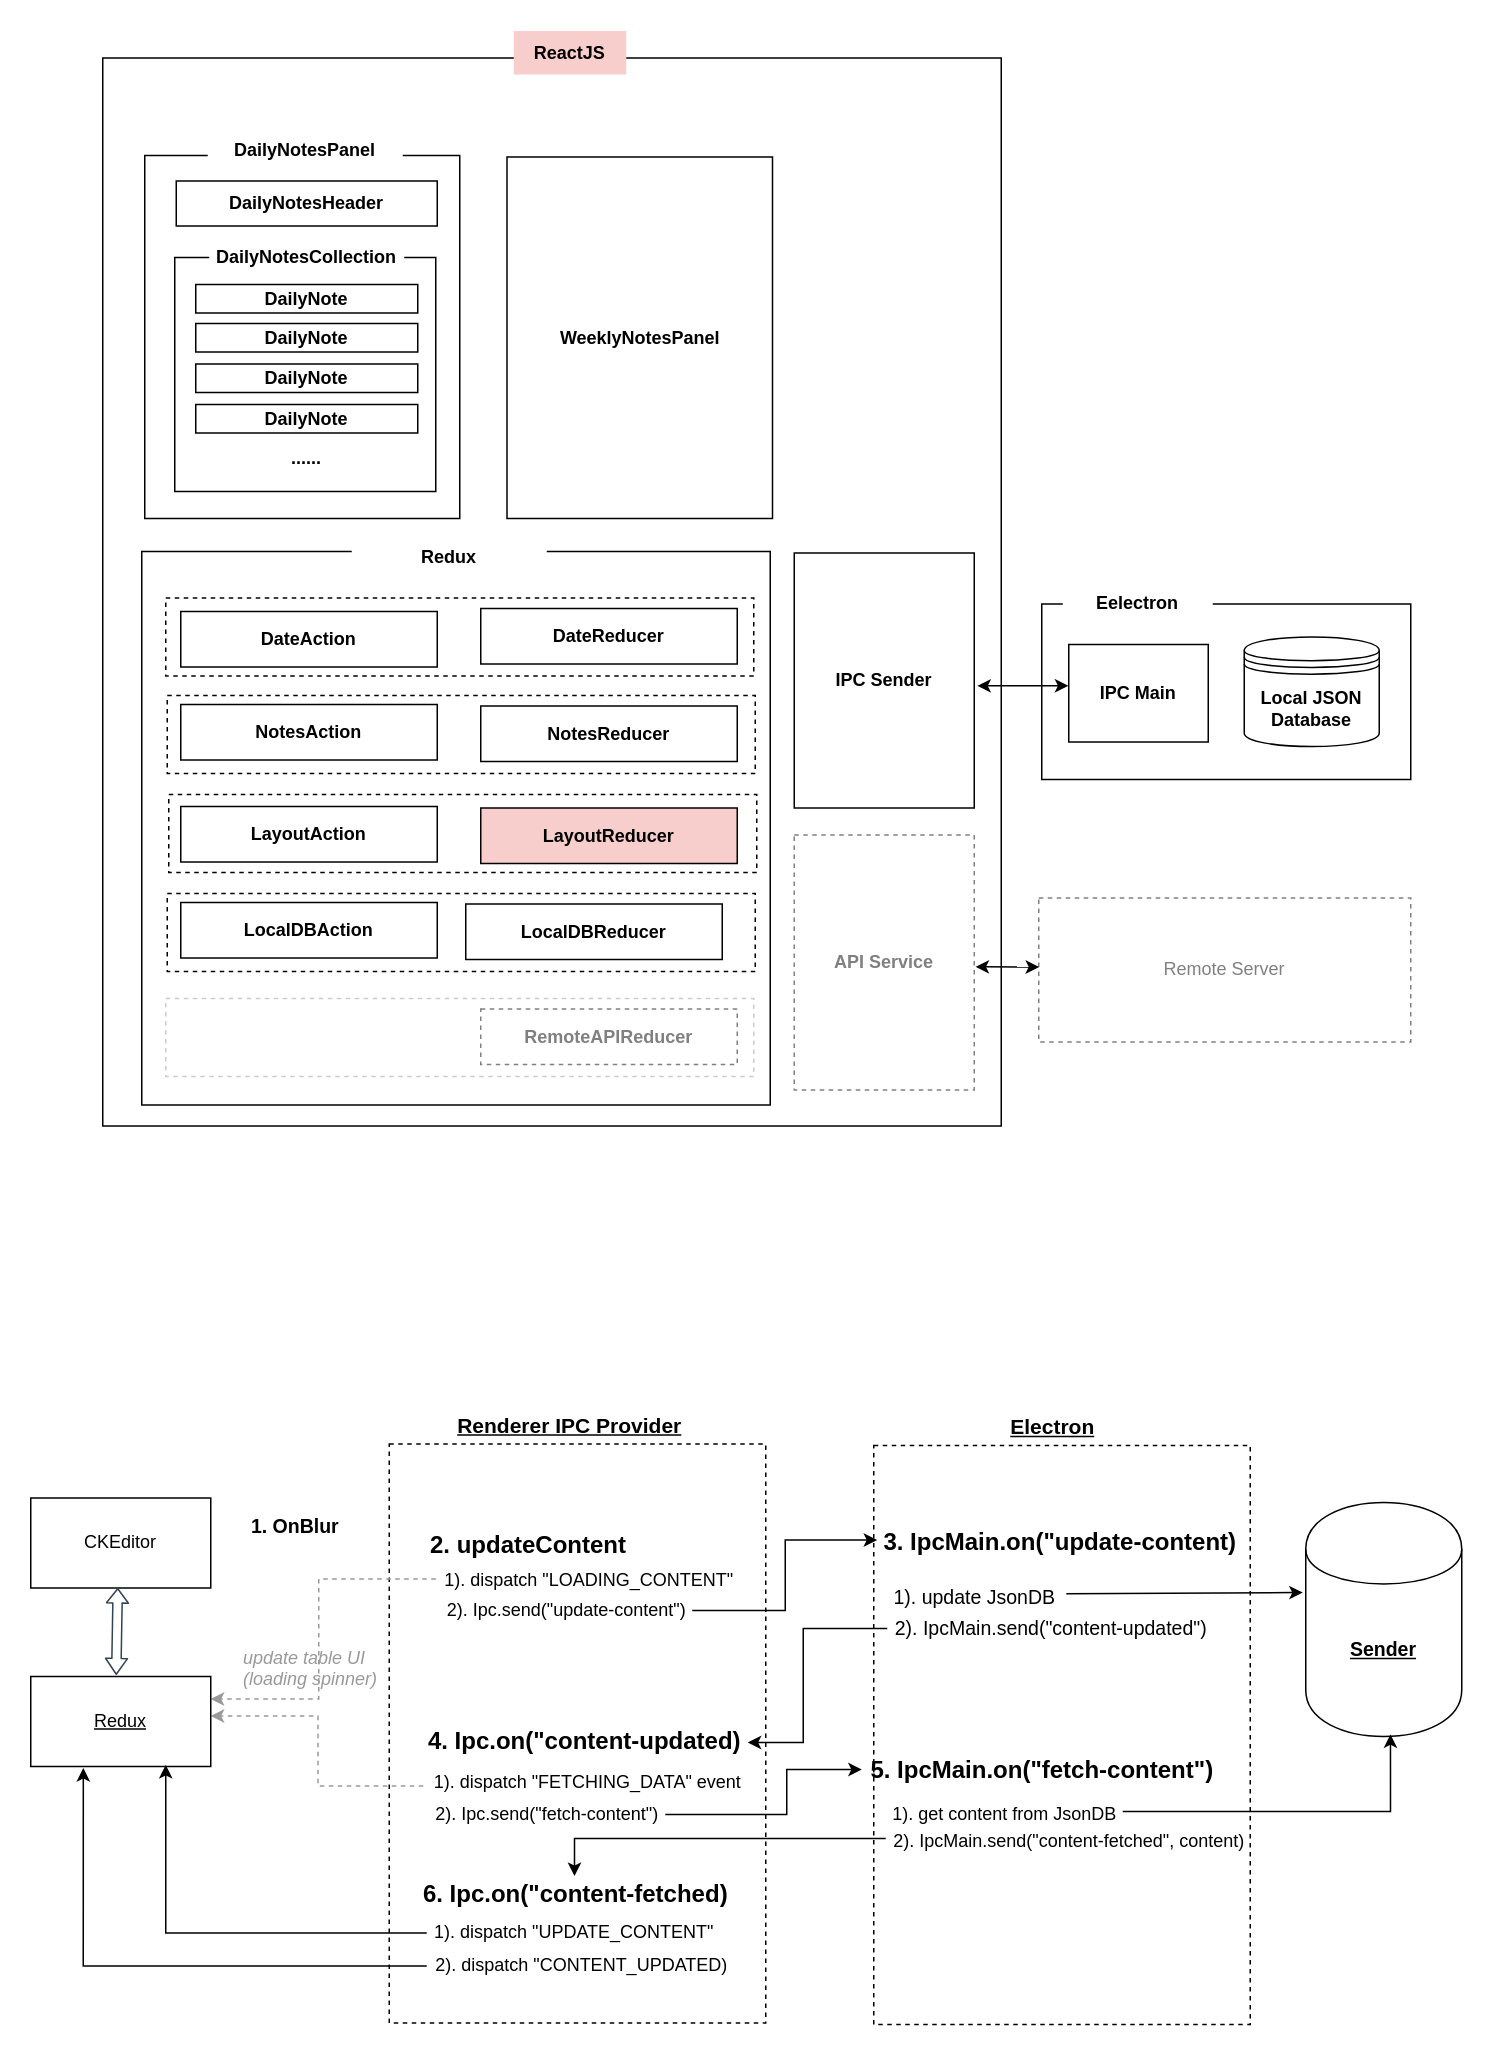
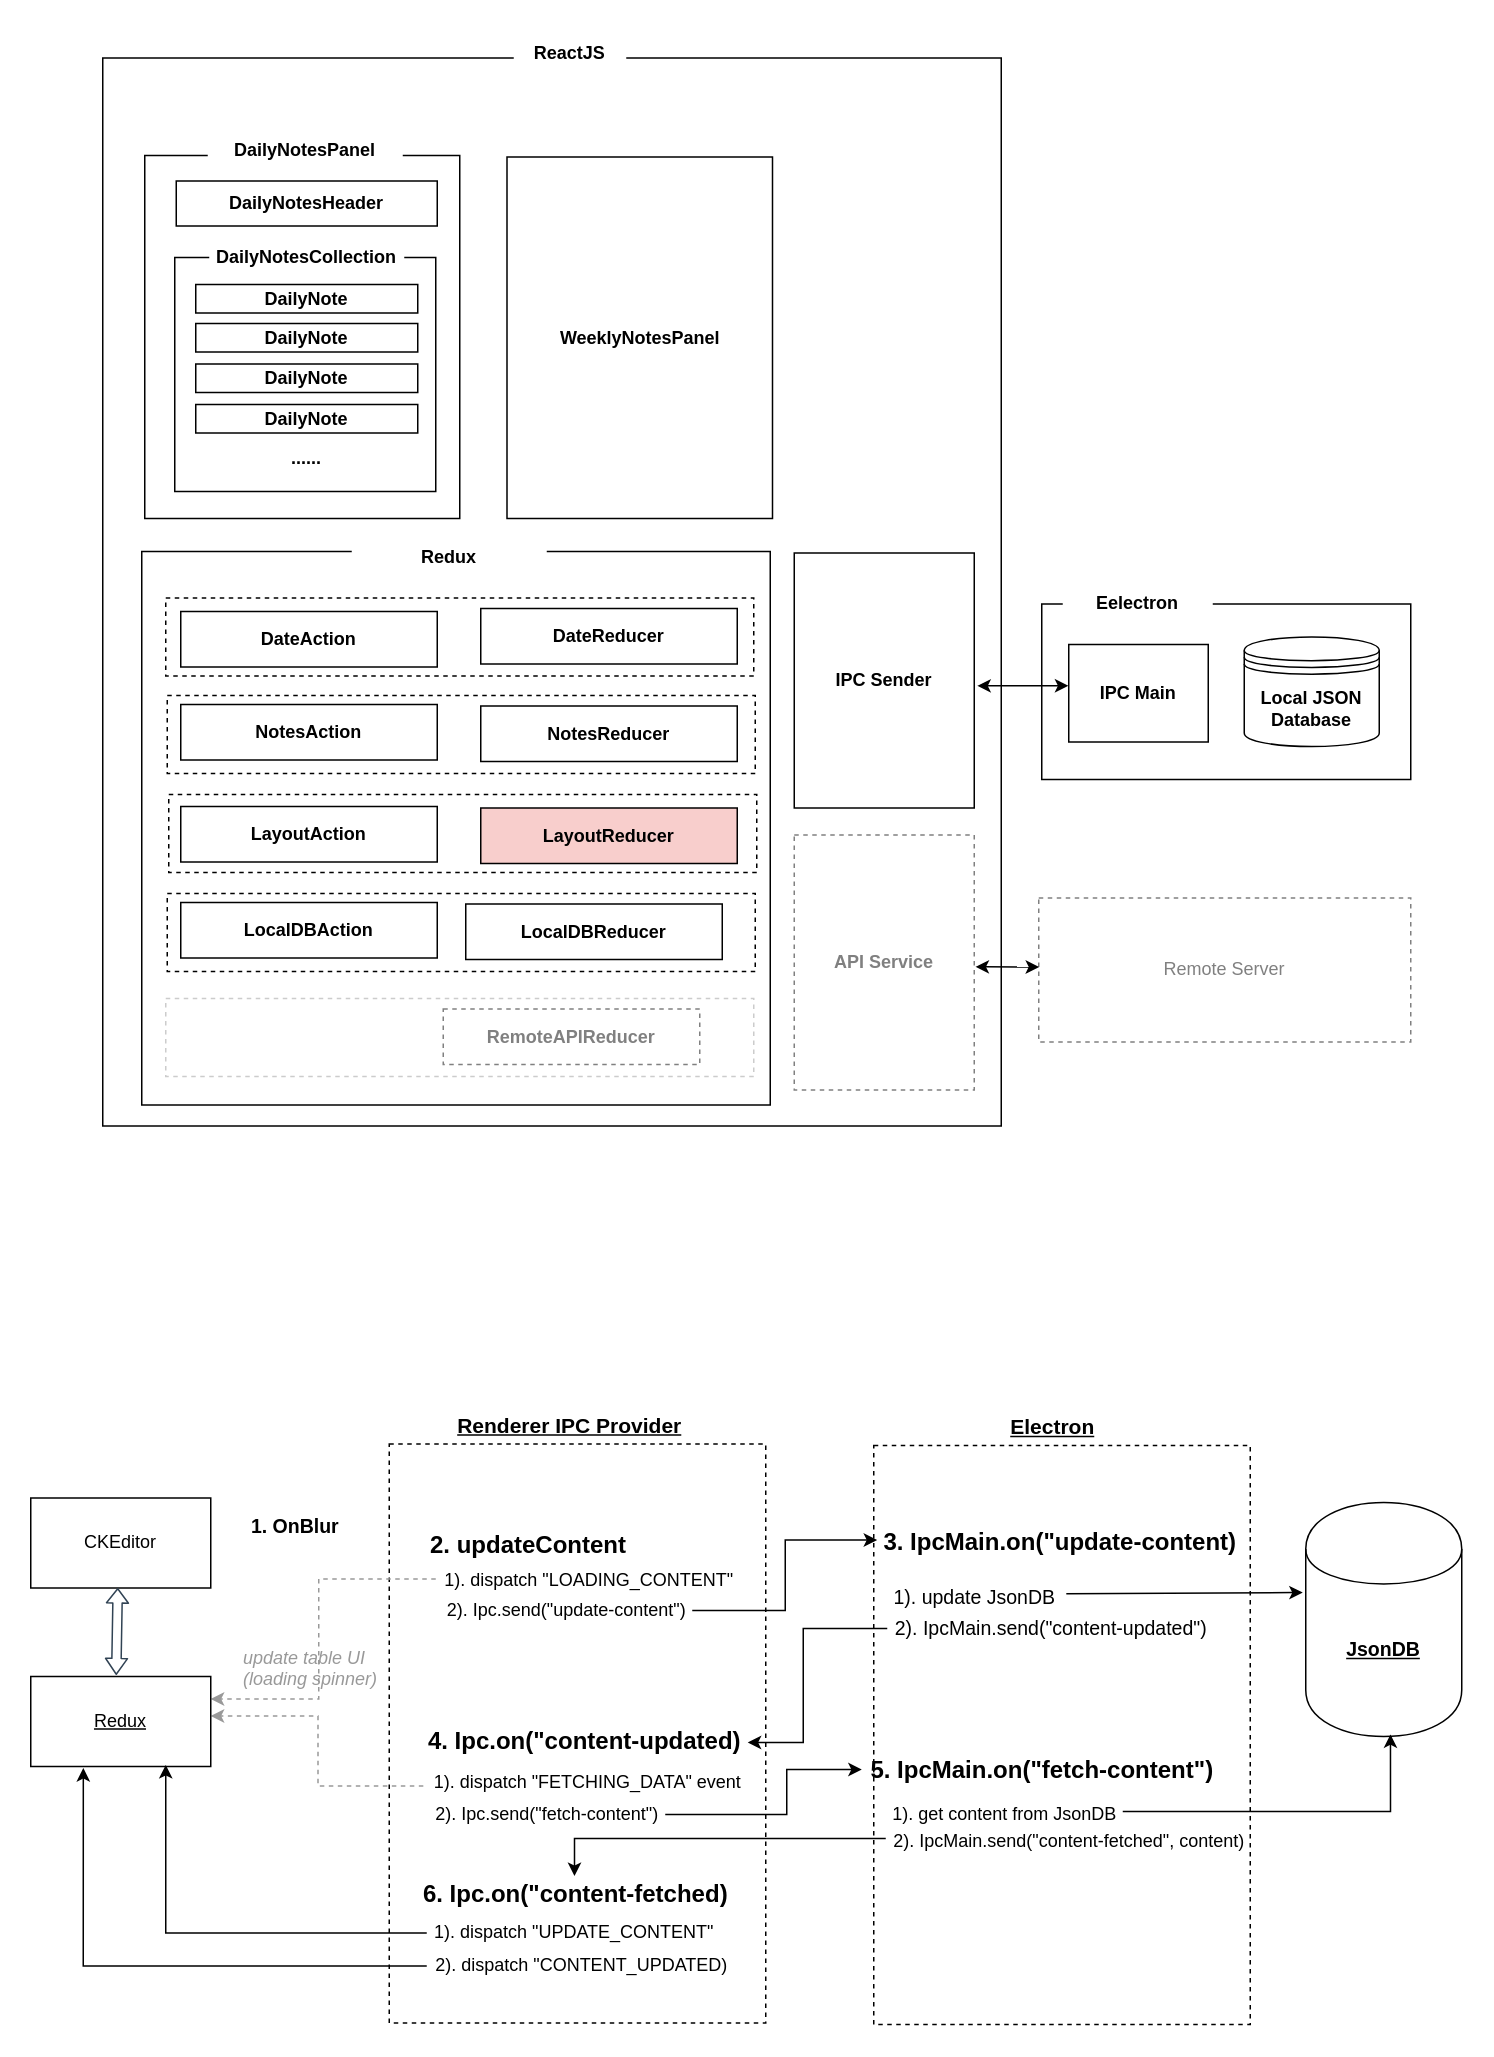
(570, 53) -> (570, 53)
(609, 1037) -> (572, 1037)
(1384, 1649) -> (1384, 1649)
